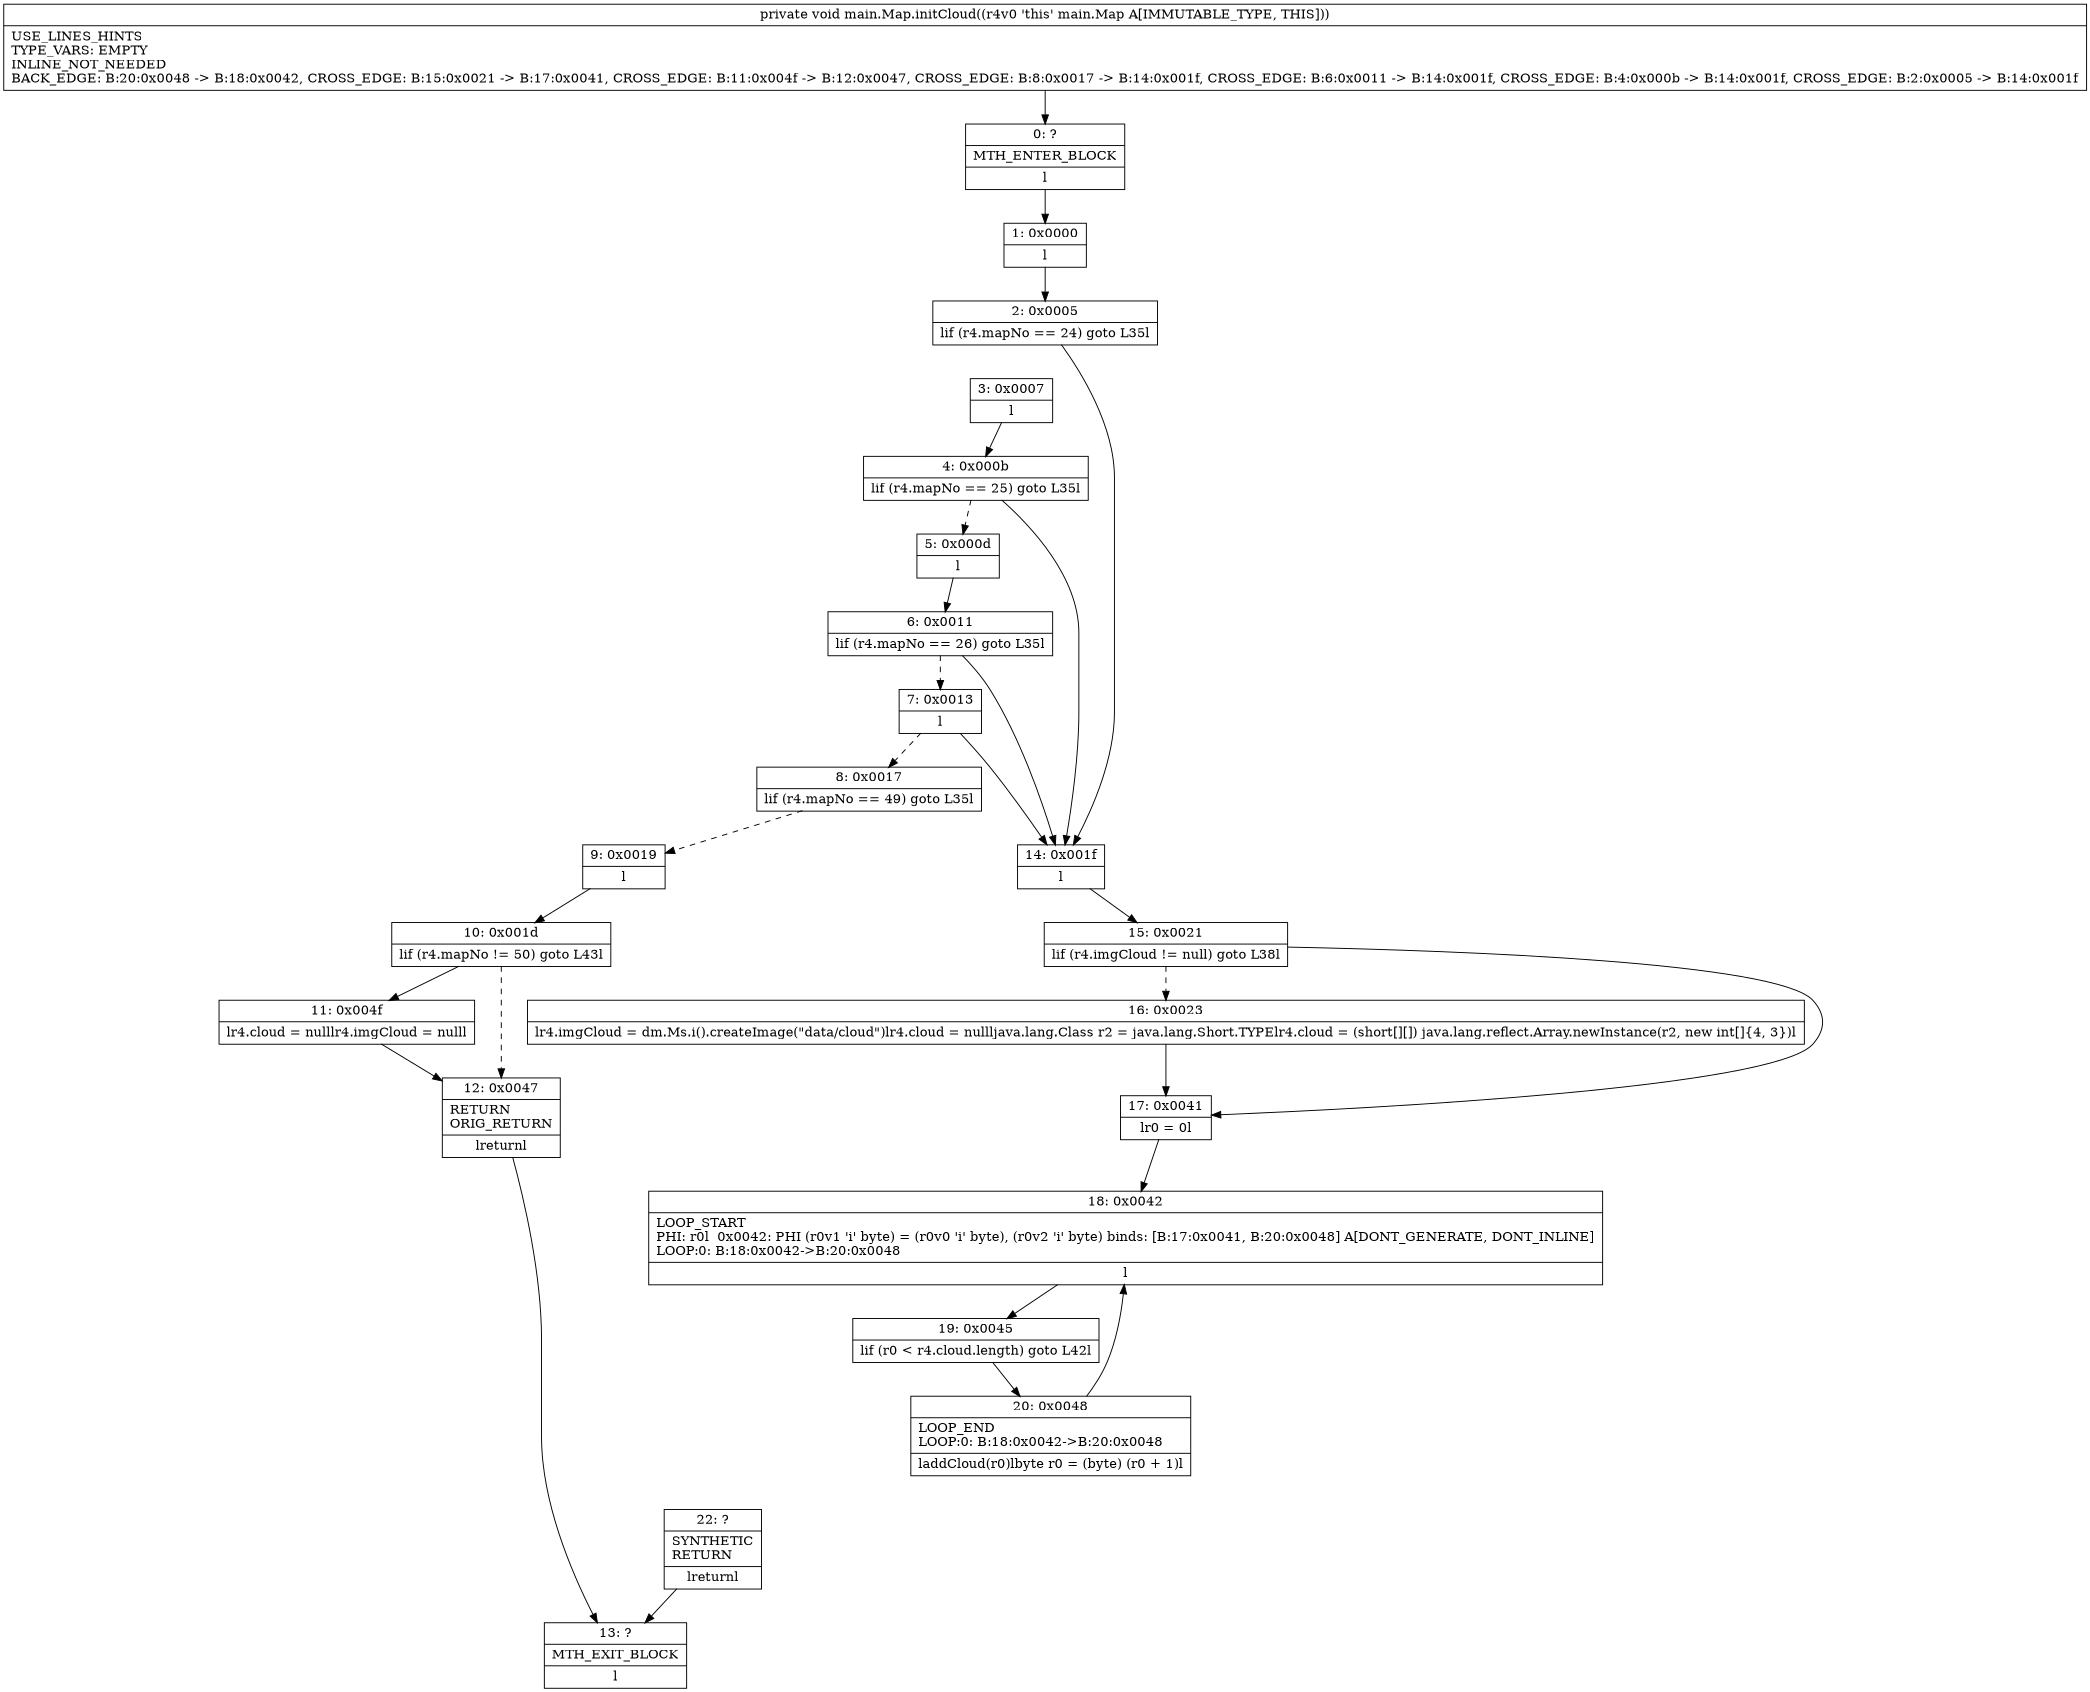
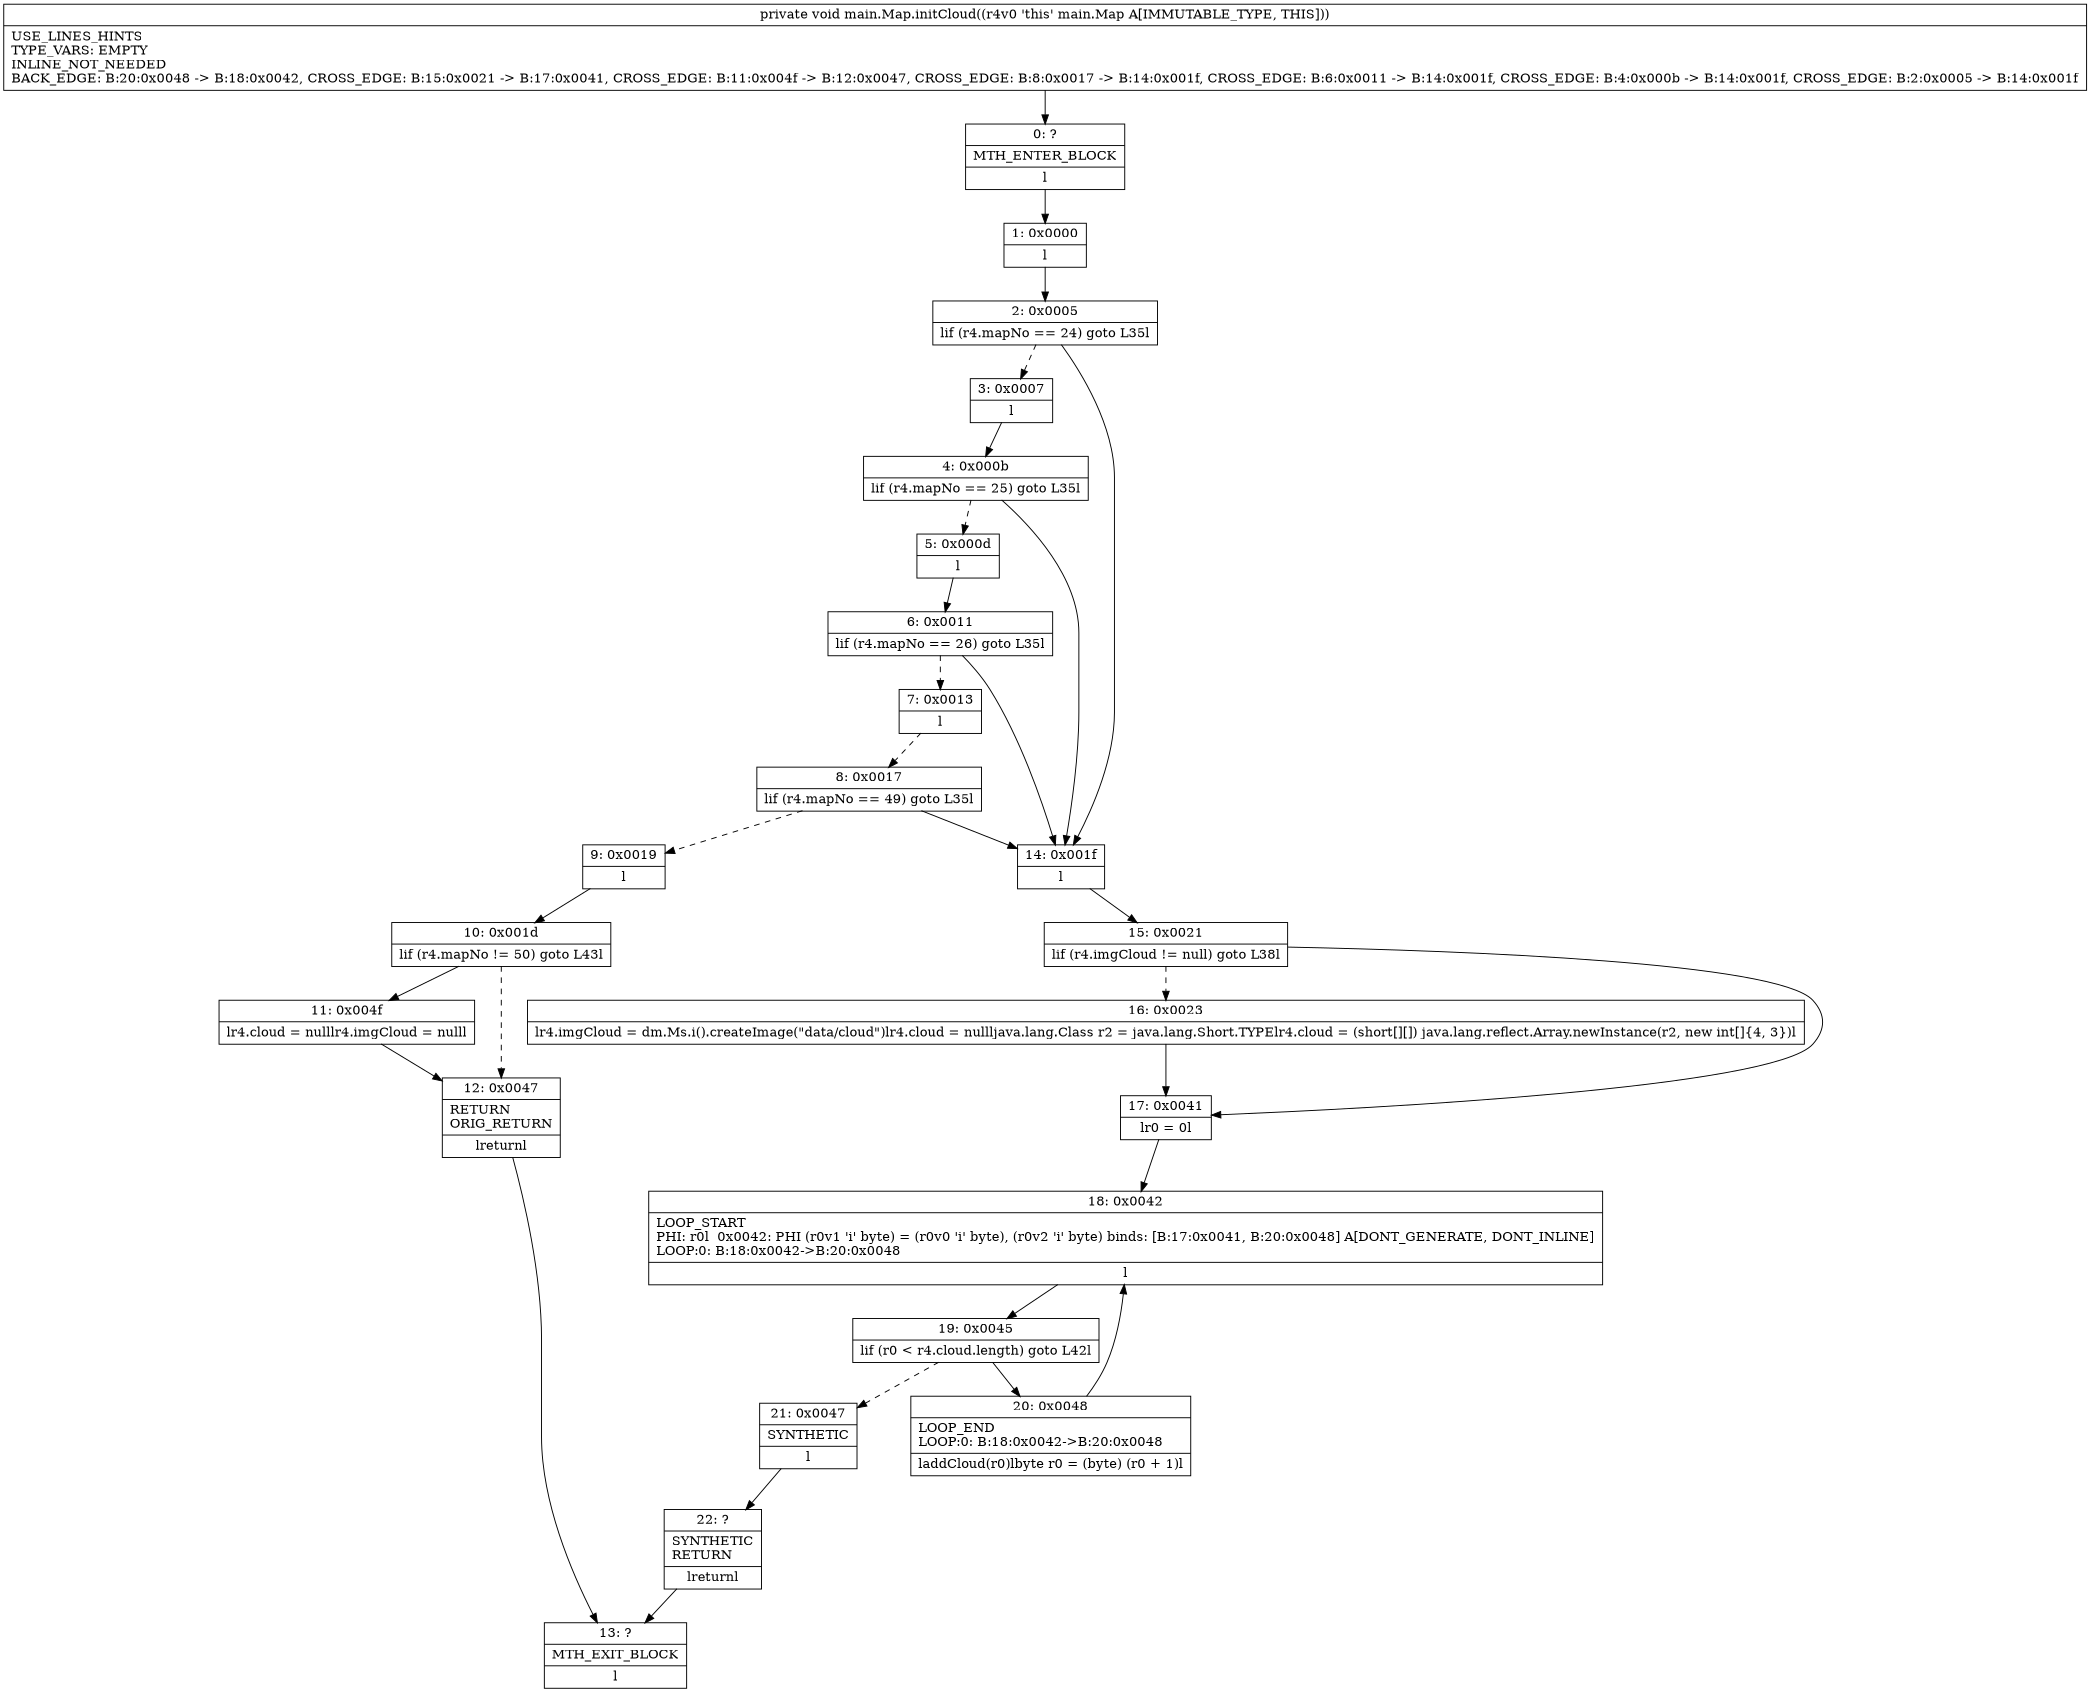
none -> (1030, 357)
(1003, 784) -> (965, 828)
none -> (808, 1436)
